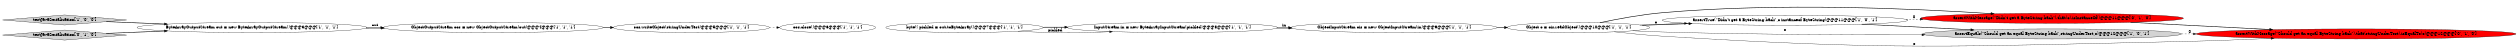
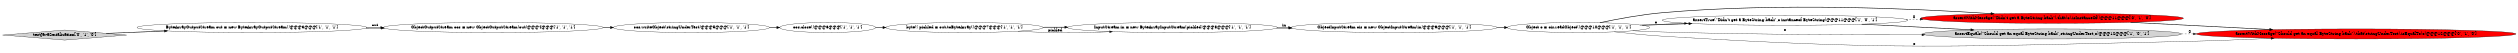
(65, 20) -> none
(773, 28) -> (773, 28)
none -> (879, 28)
